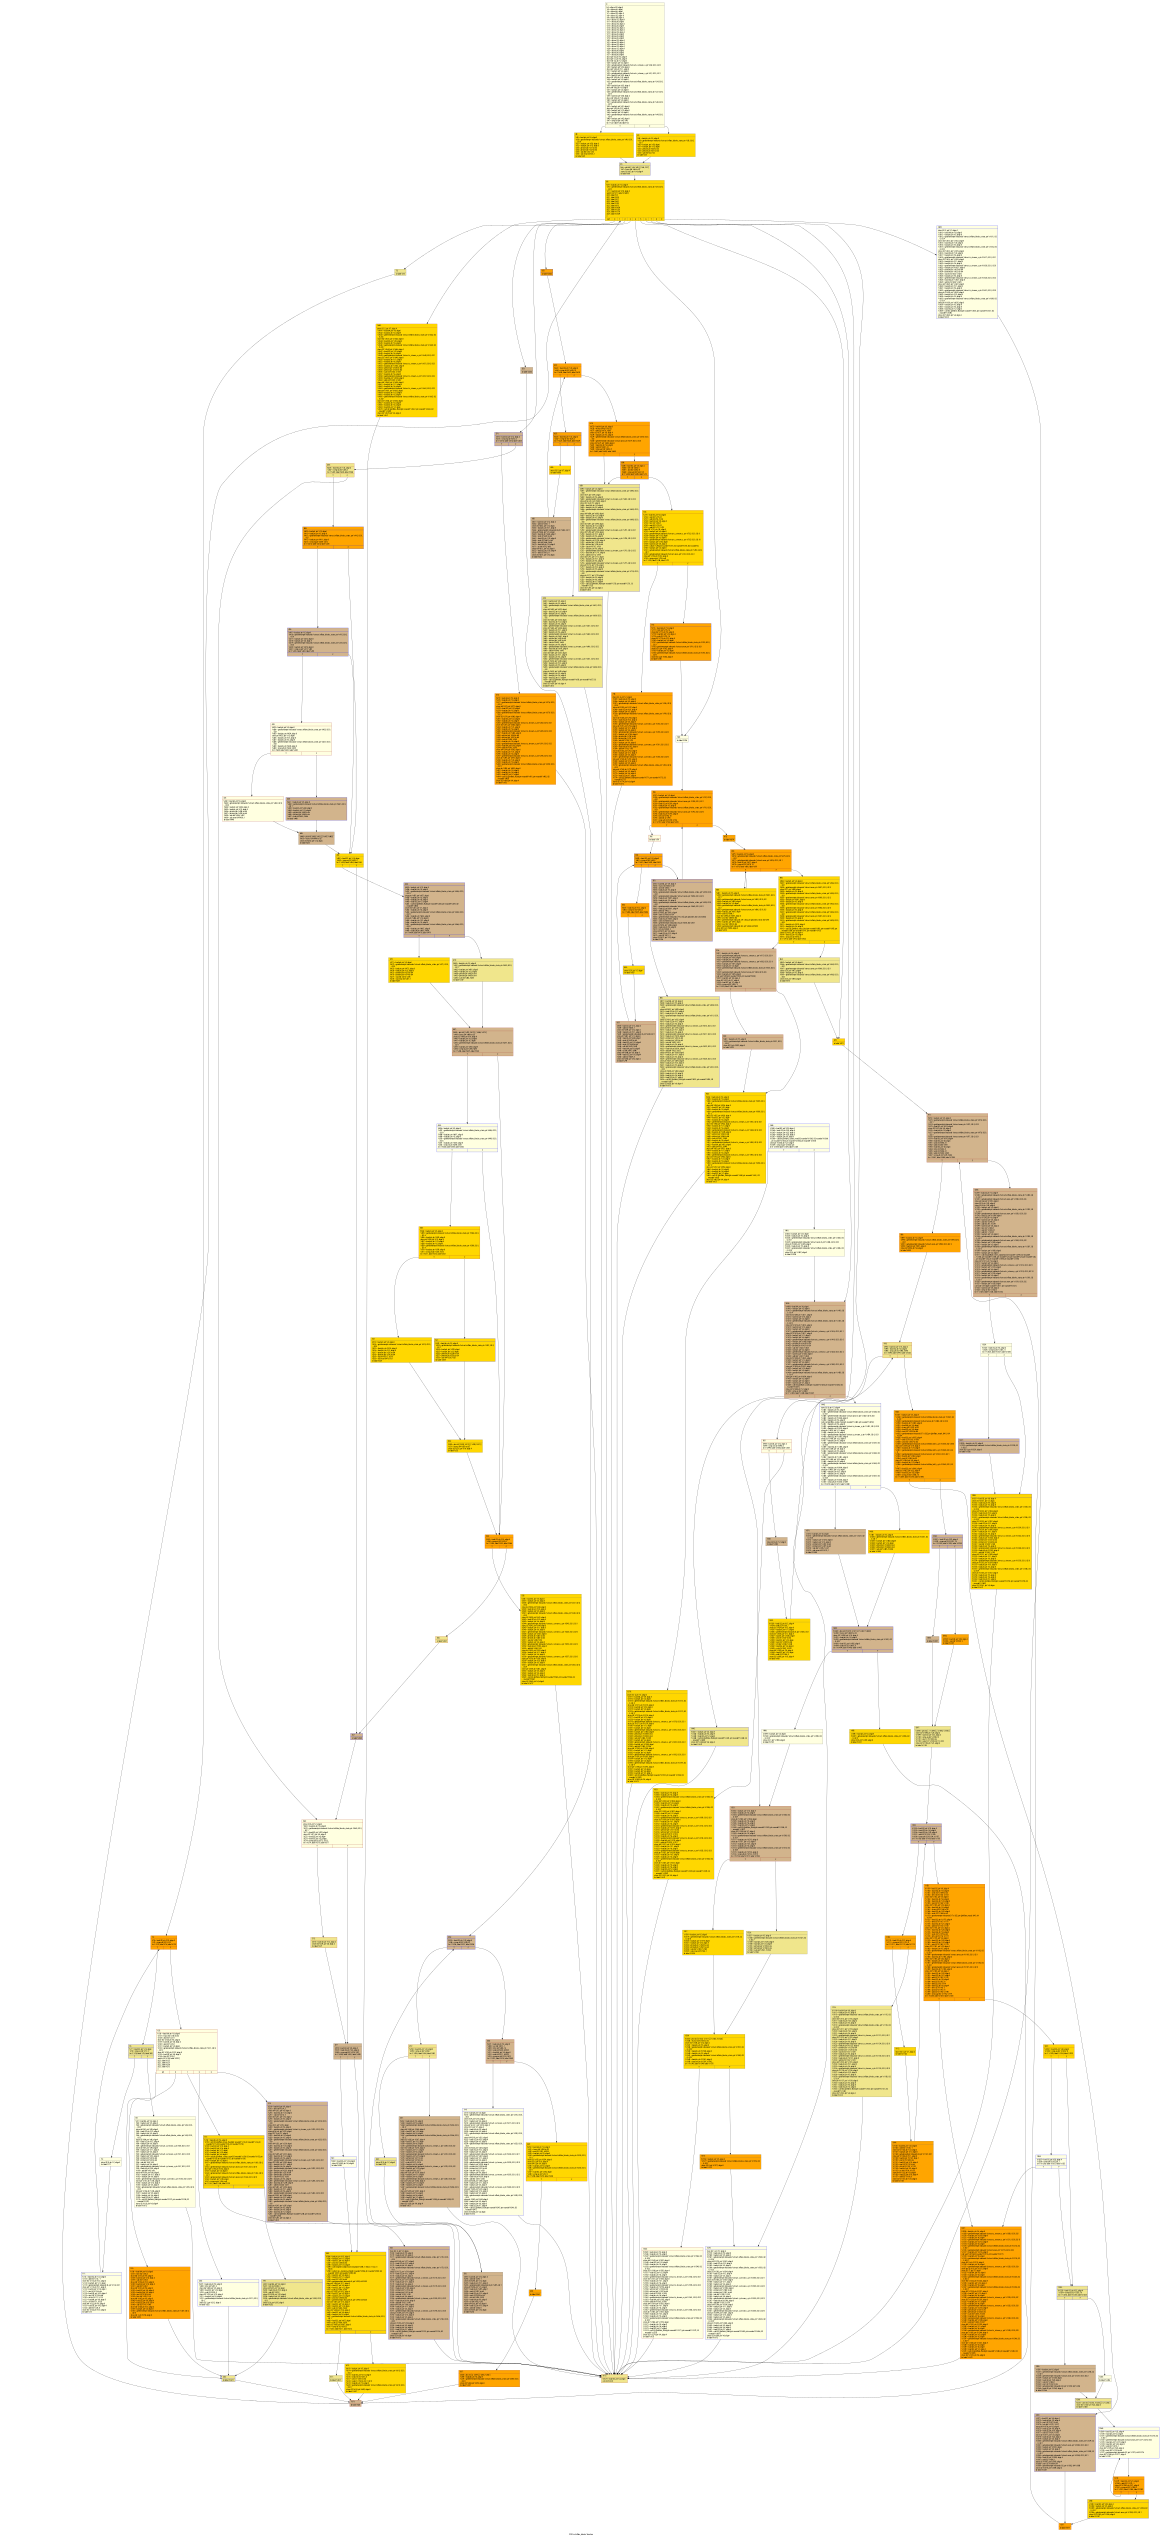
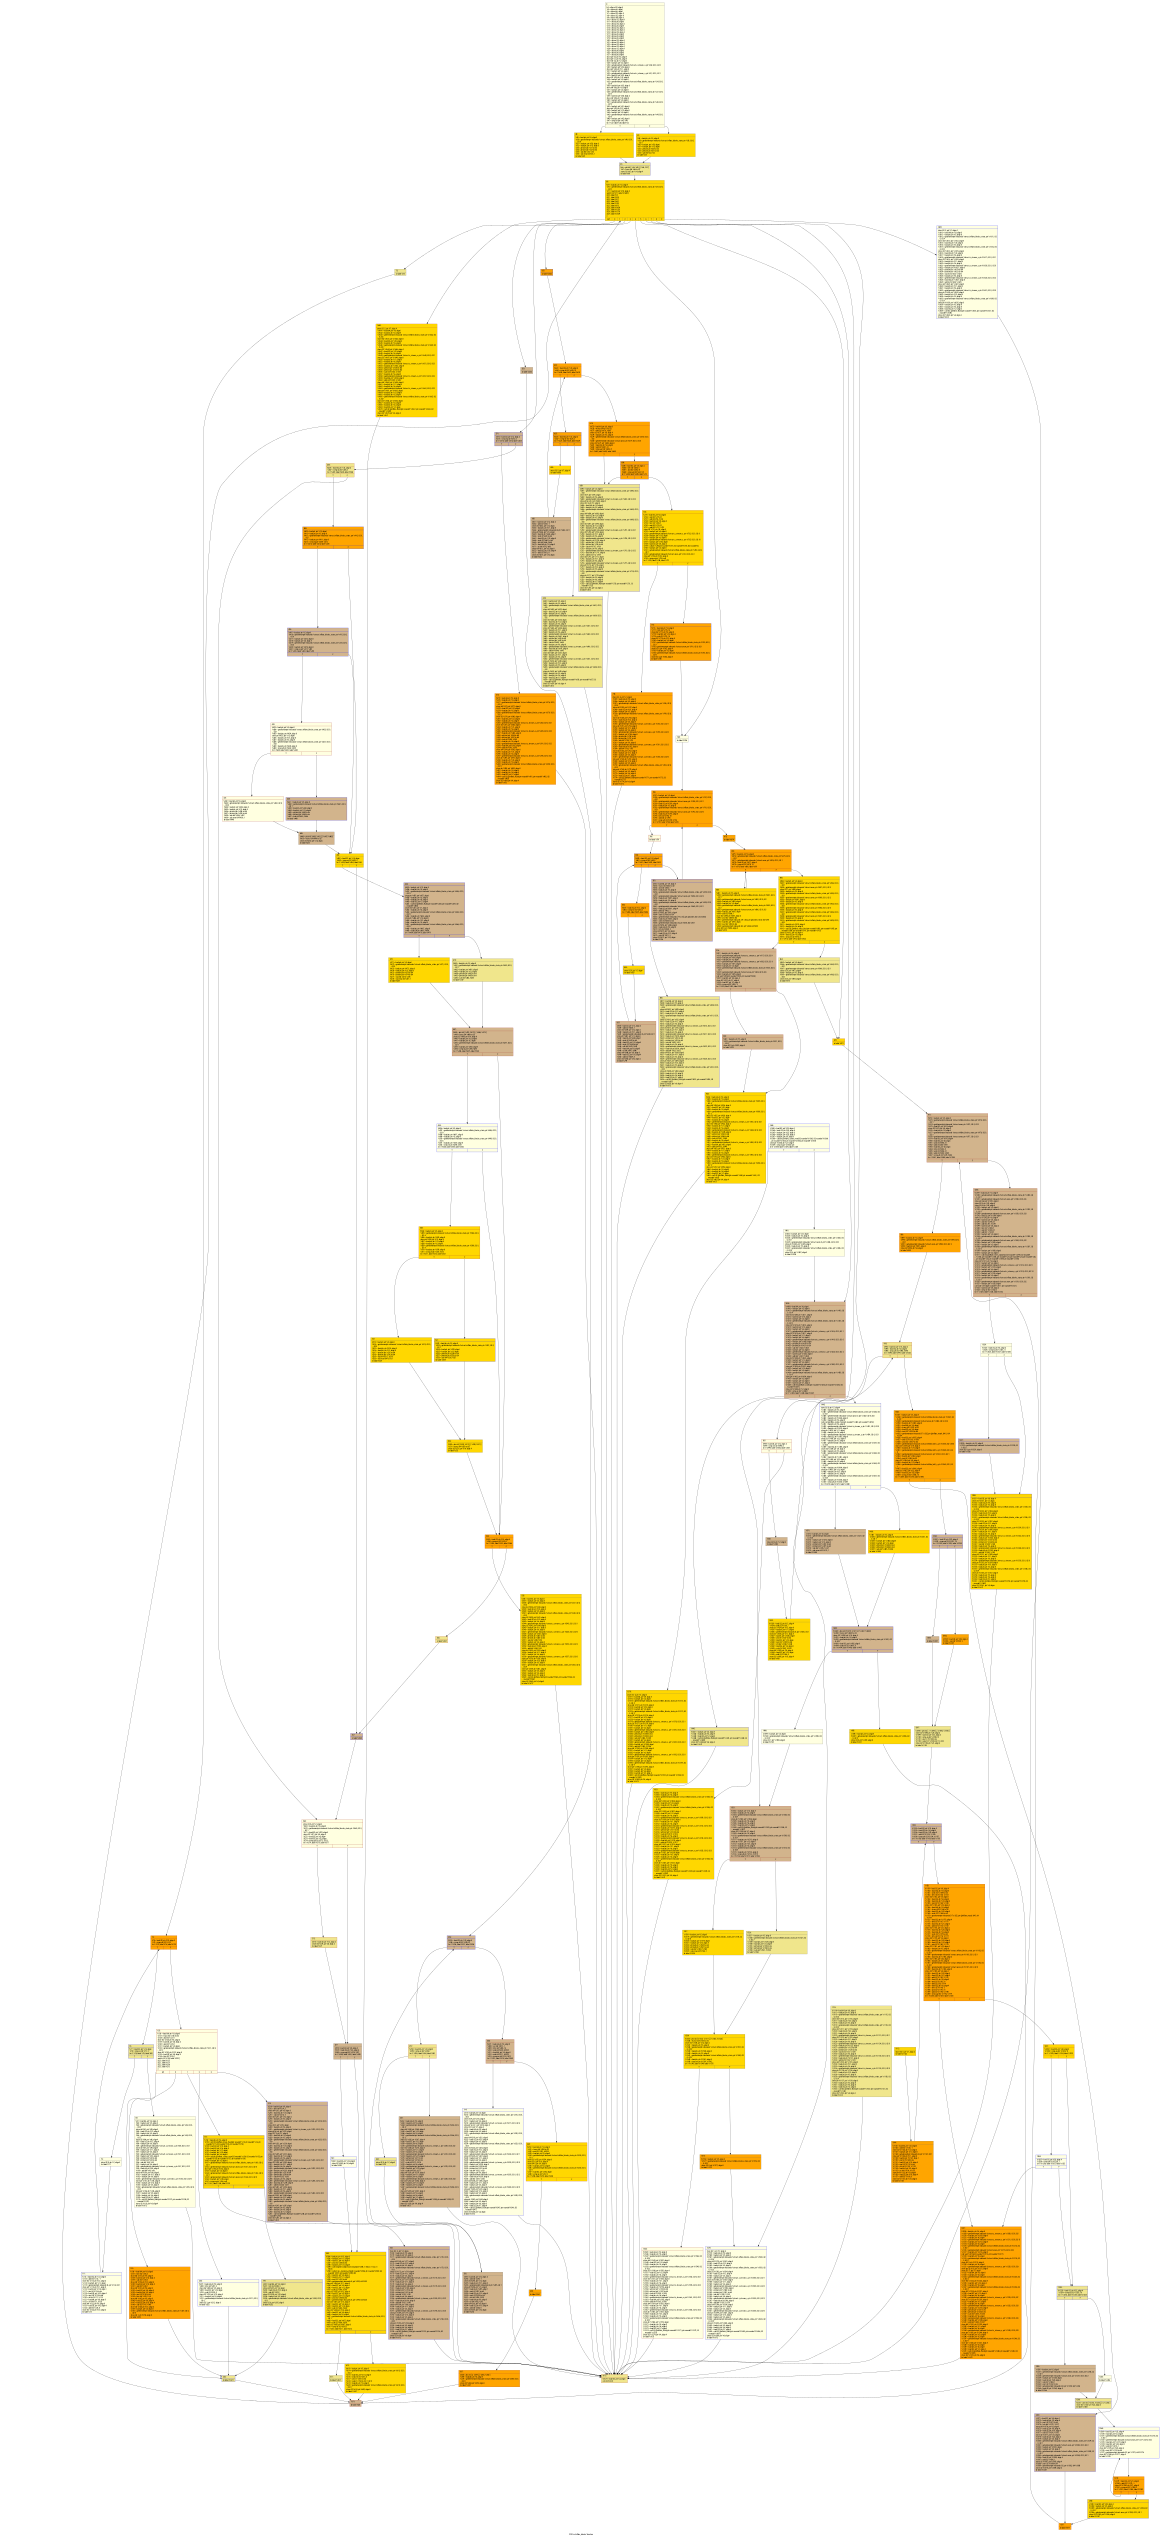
(900, 1943) -> none
(142, 2303) -> (143, 2303)
